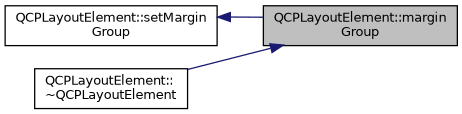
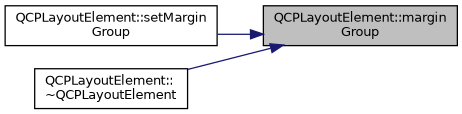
(247, 17) -> (234, 34)
